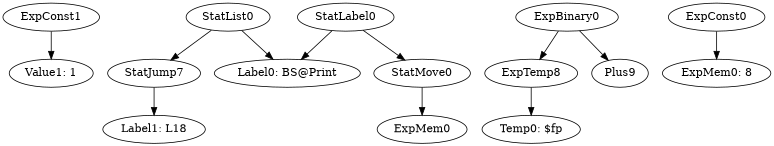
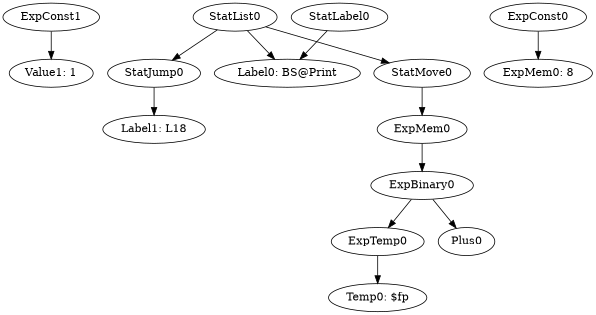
(381, 43) -> (324, 44)
(154, 73) -> (154, 73)
(531, 73) -> (378, 242)
(620, 73) -> (467, 242)
none -> (422, 154)
